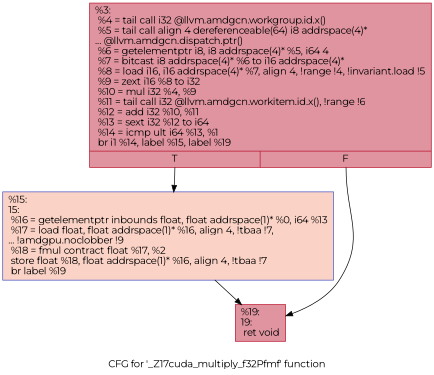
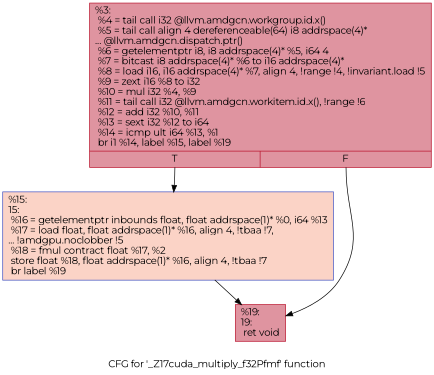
(66, 241) -> (66, 241)
